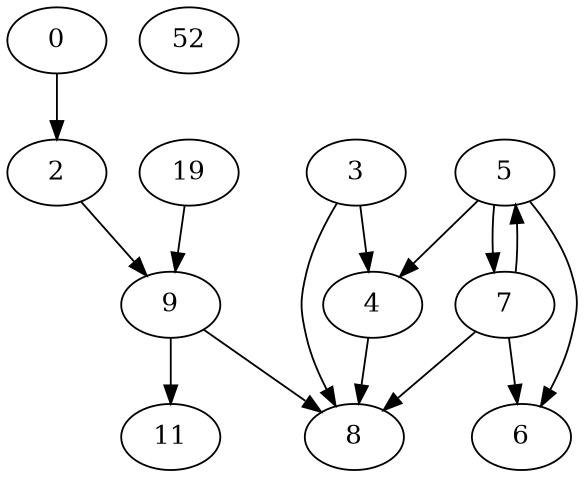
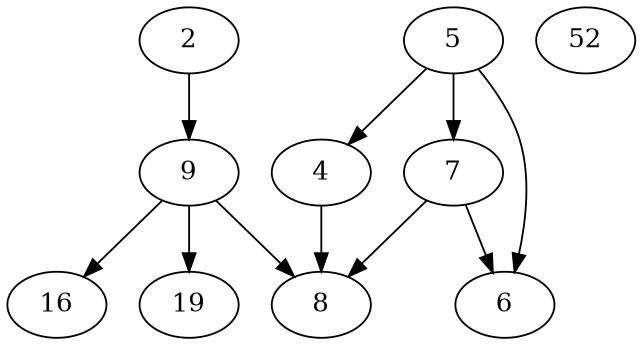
(57, 40) -> none
(356, 173) -> none
(181, 229) -> (189, 230)
(517, 248) -> none
(171, 437) -> (57, 305)
